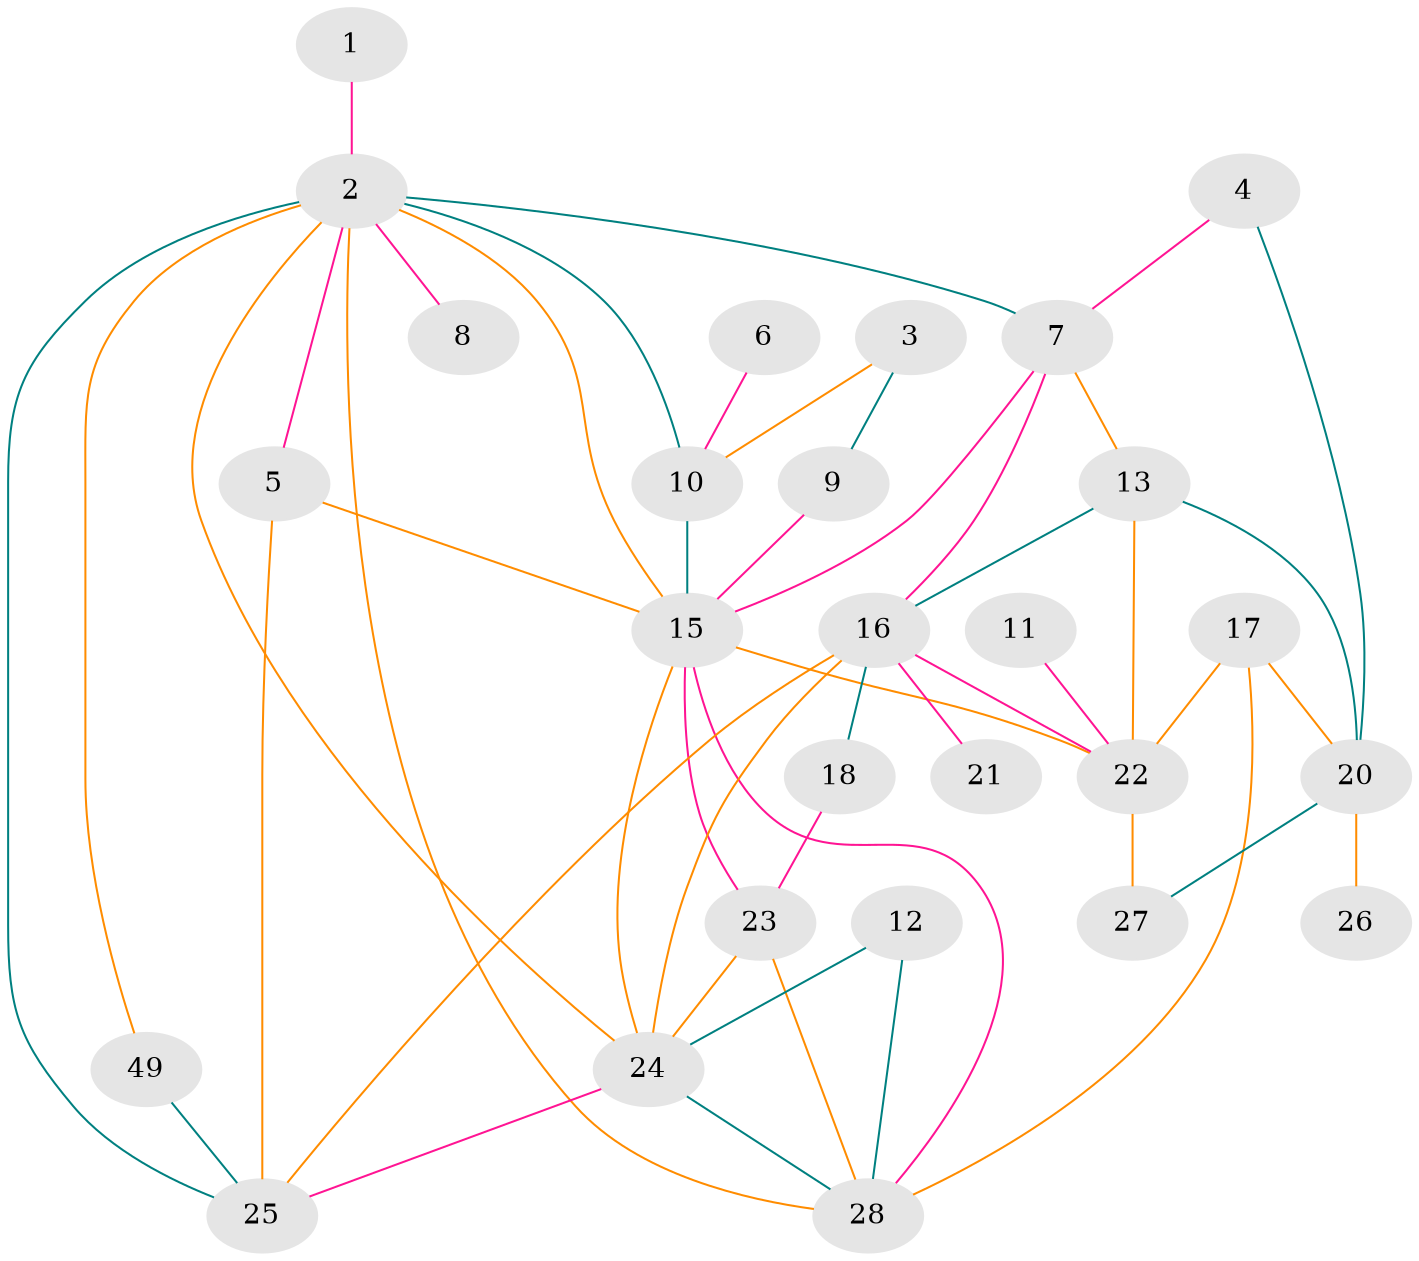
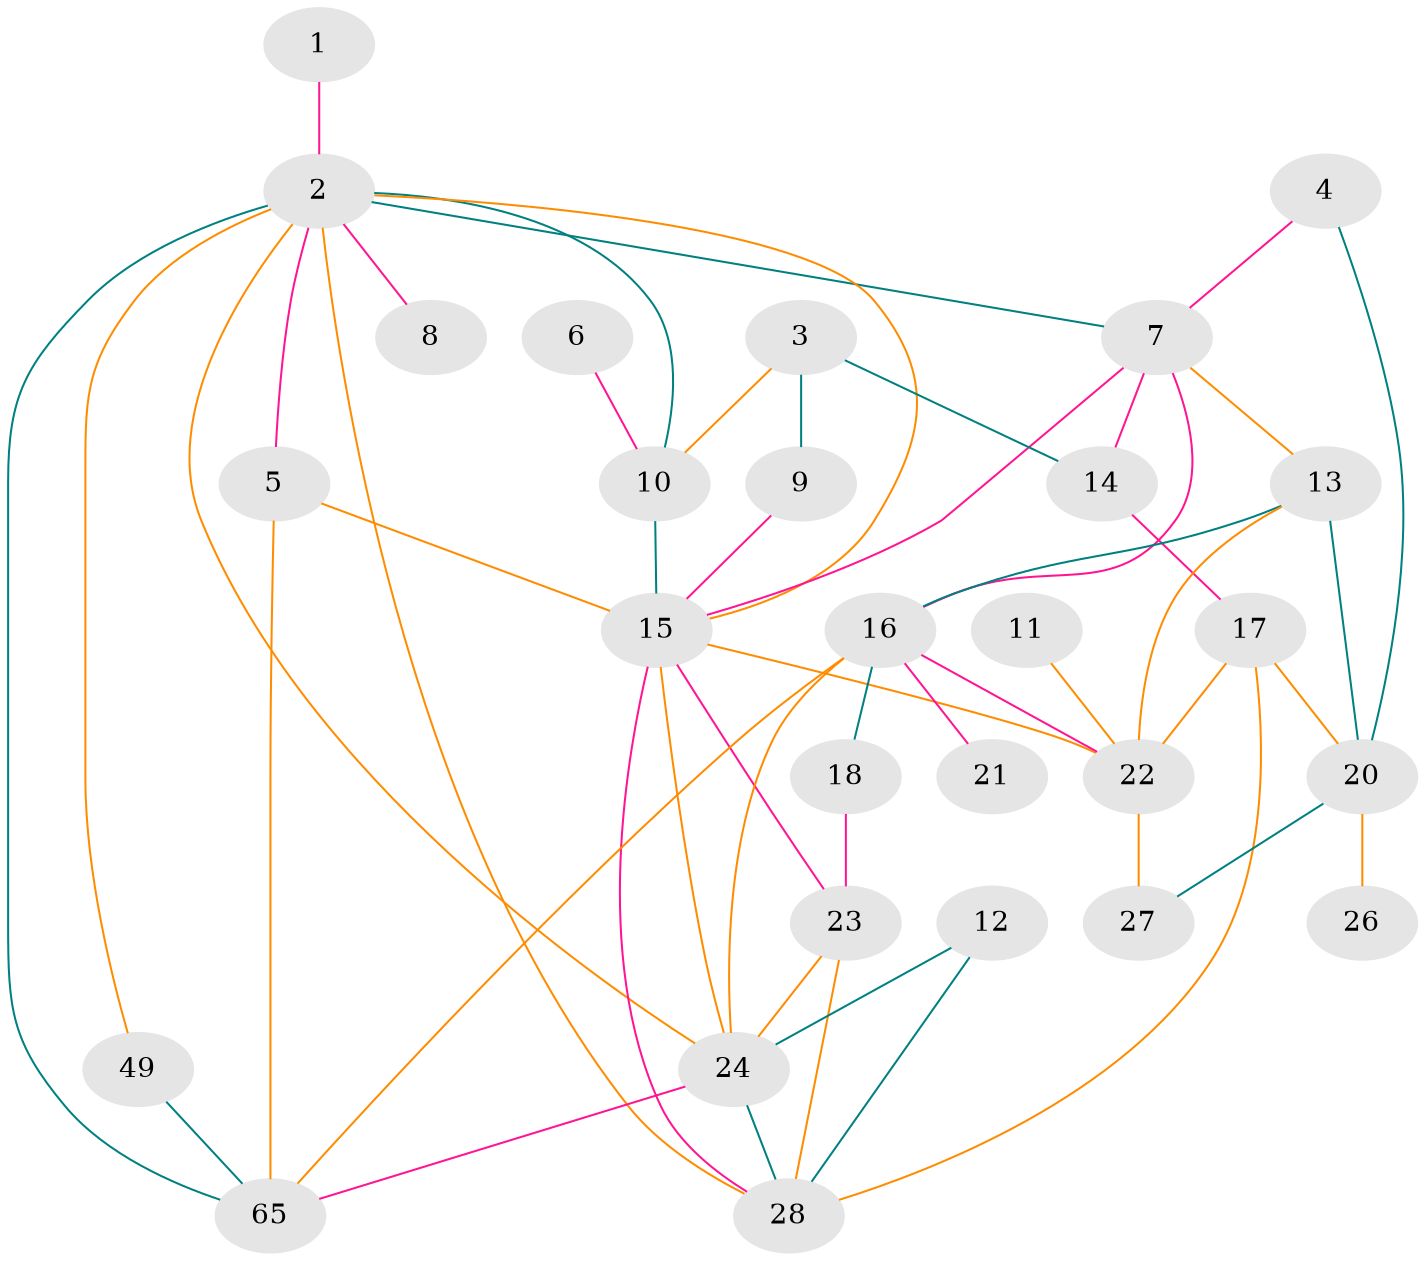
none -> (1102, 484)
(1077, 704) -> (1083, 704)
(262, 1216) -> (270, 1216)
